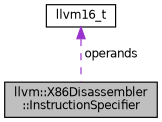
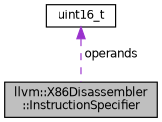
(81, 16) -> (81, 16)
